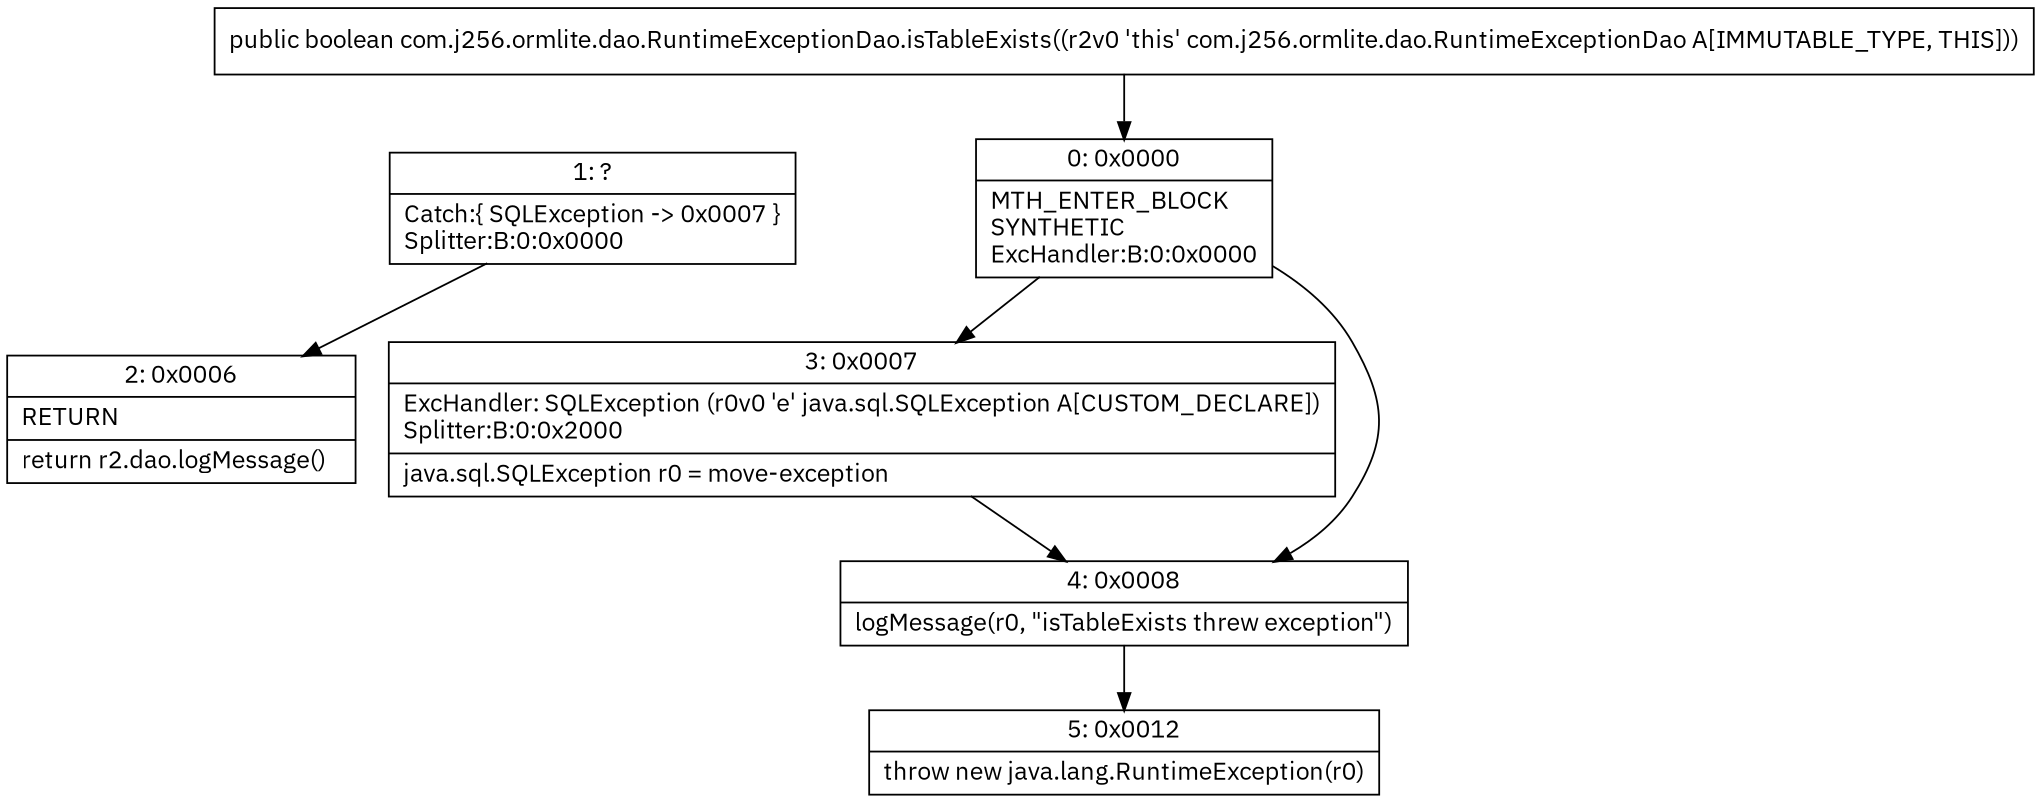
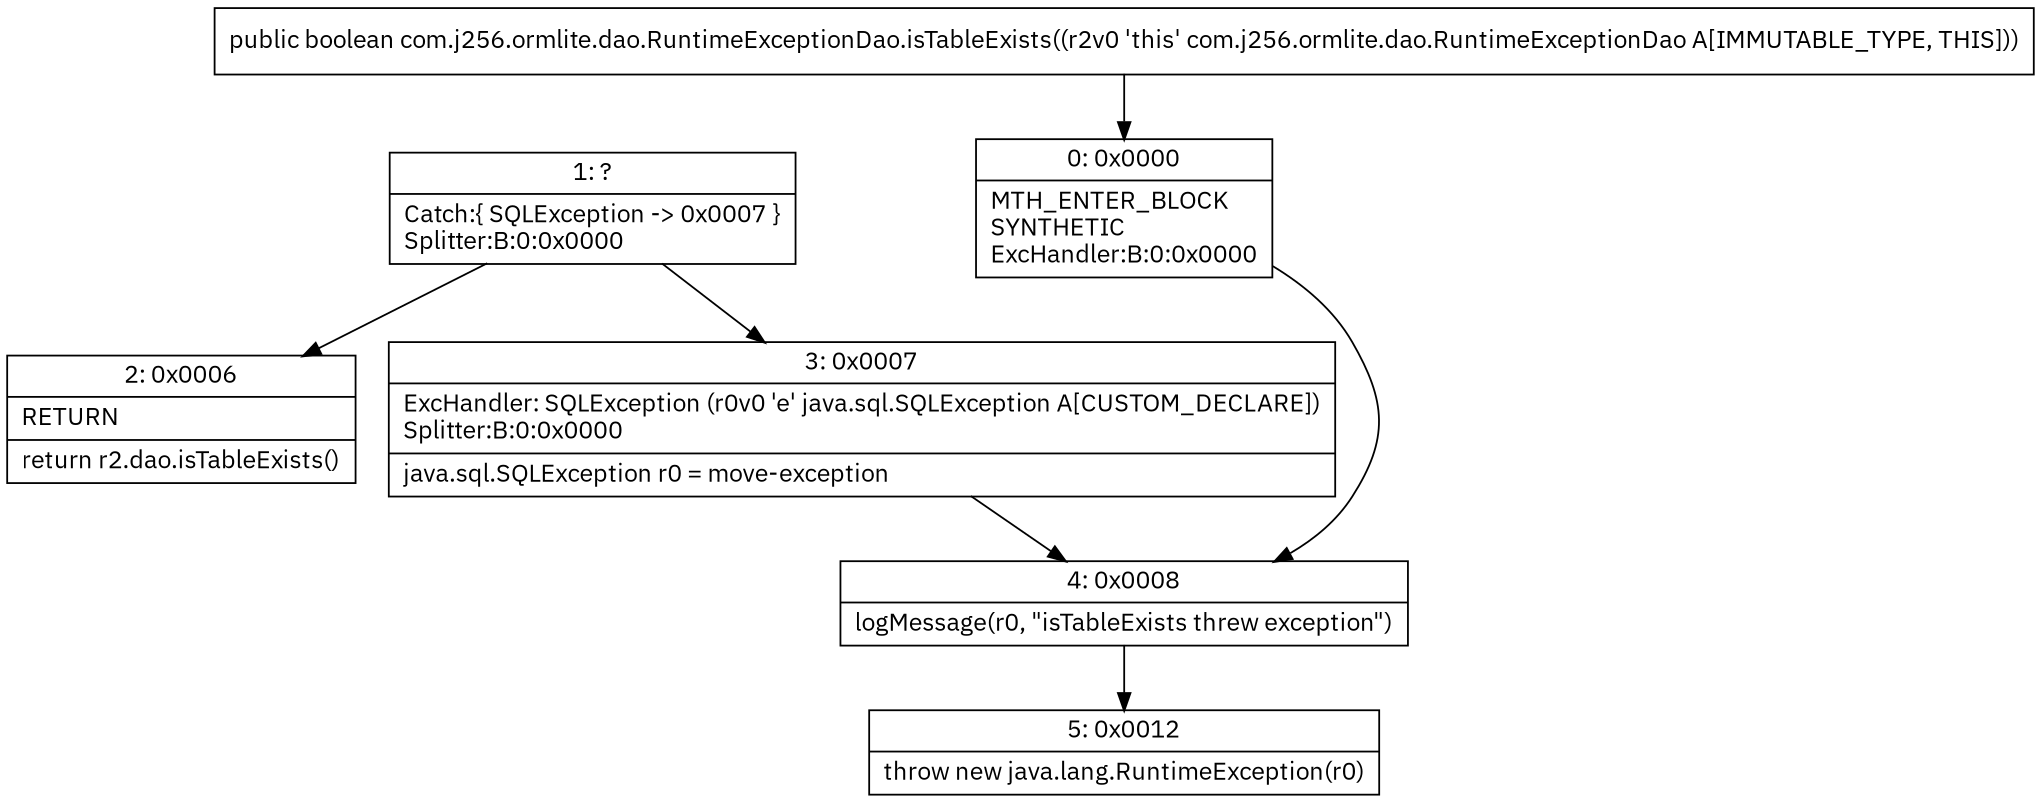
(1005, 304) -> (706, 298)
(514, 431) -> (514, 431)
(174, 461) -> (181, 461)
